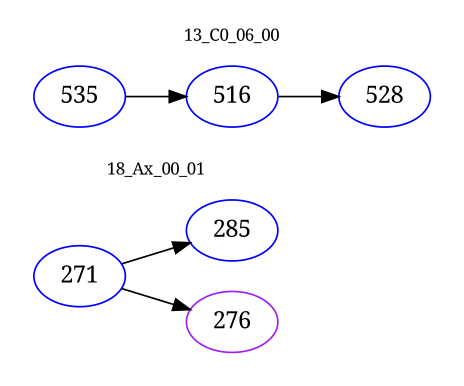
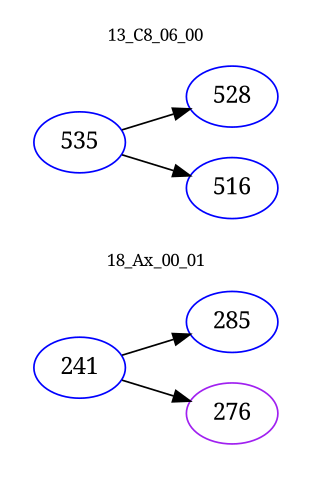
(232, 36) -> (156, 36)
(300, 97) -> (148, 122)
(80, 276) -> (80, 368)
